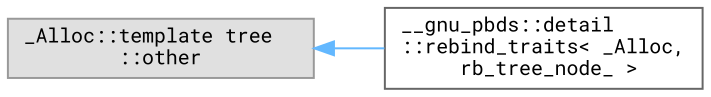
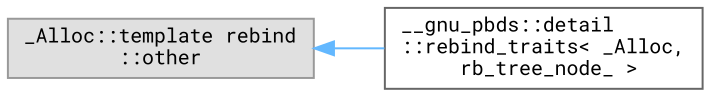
(161, 48) -> (161, 48)
